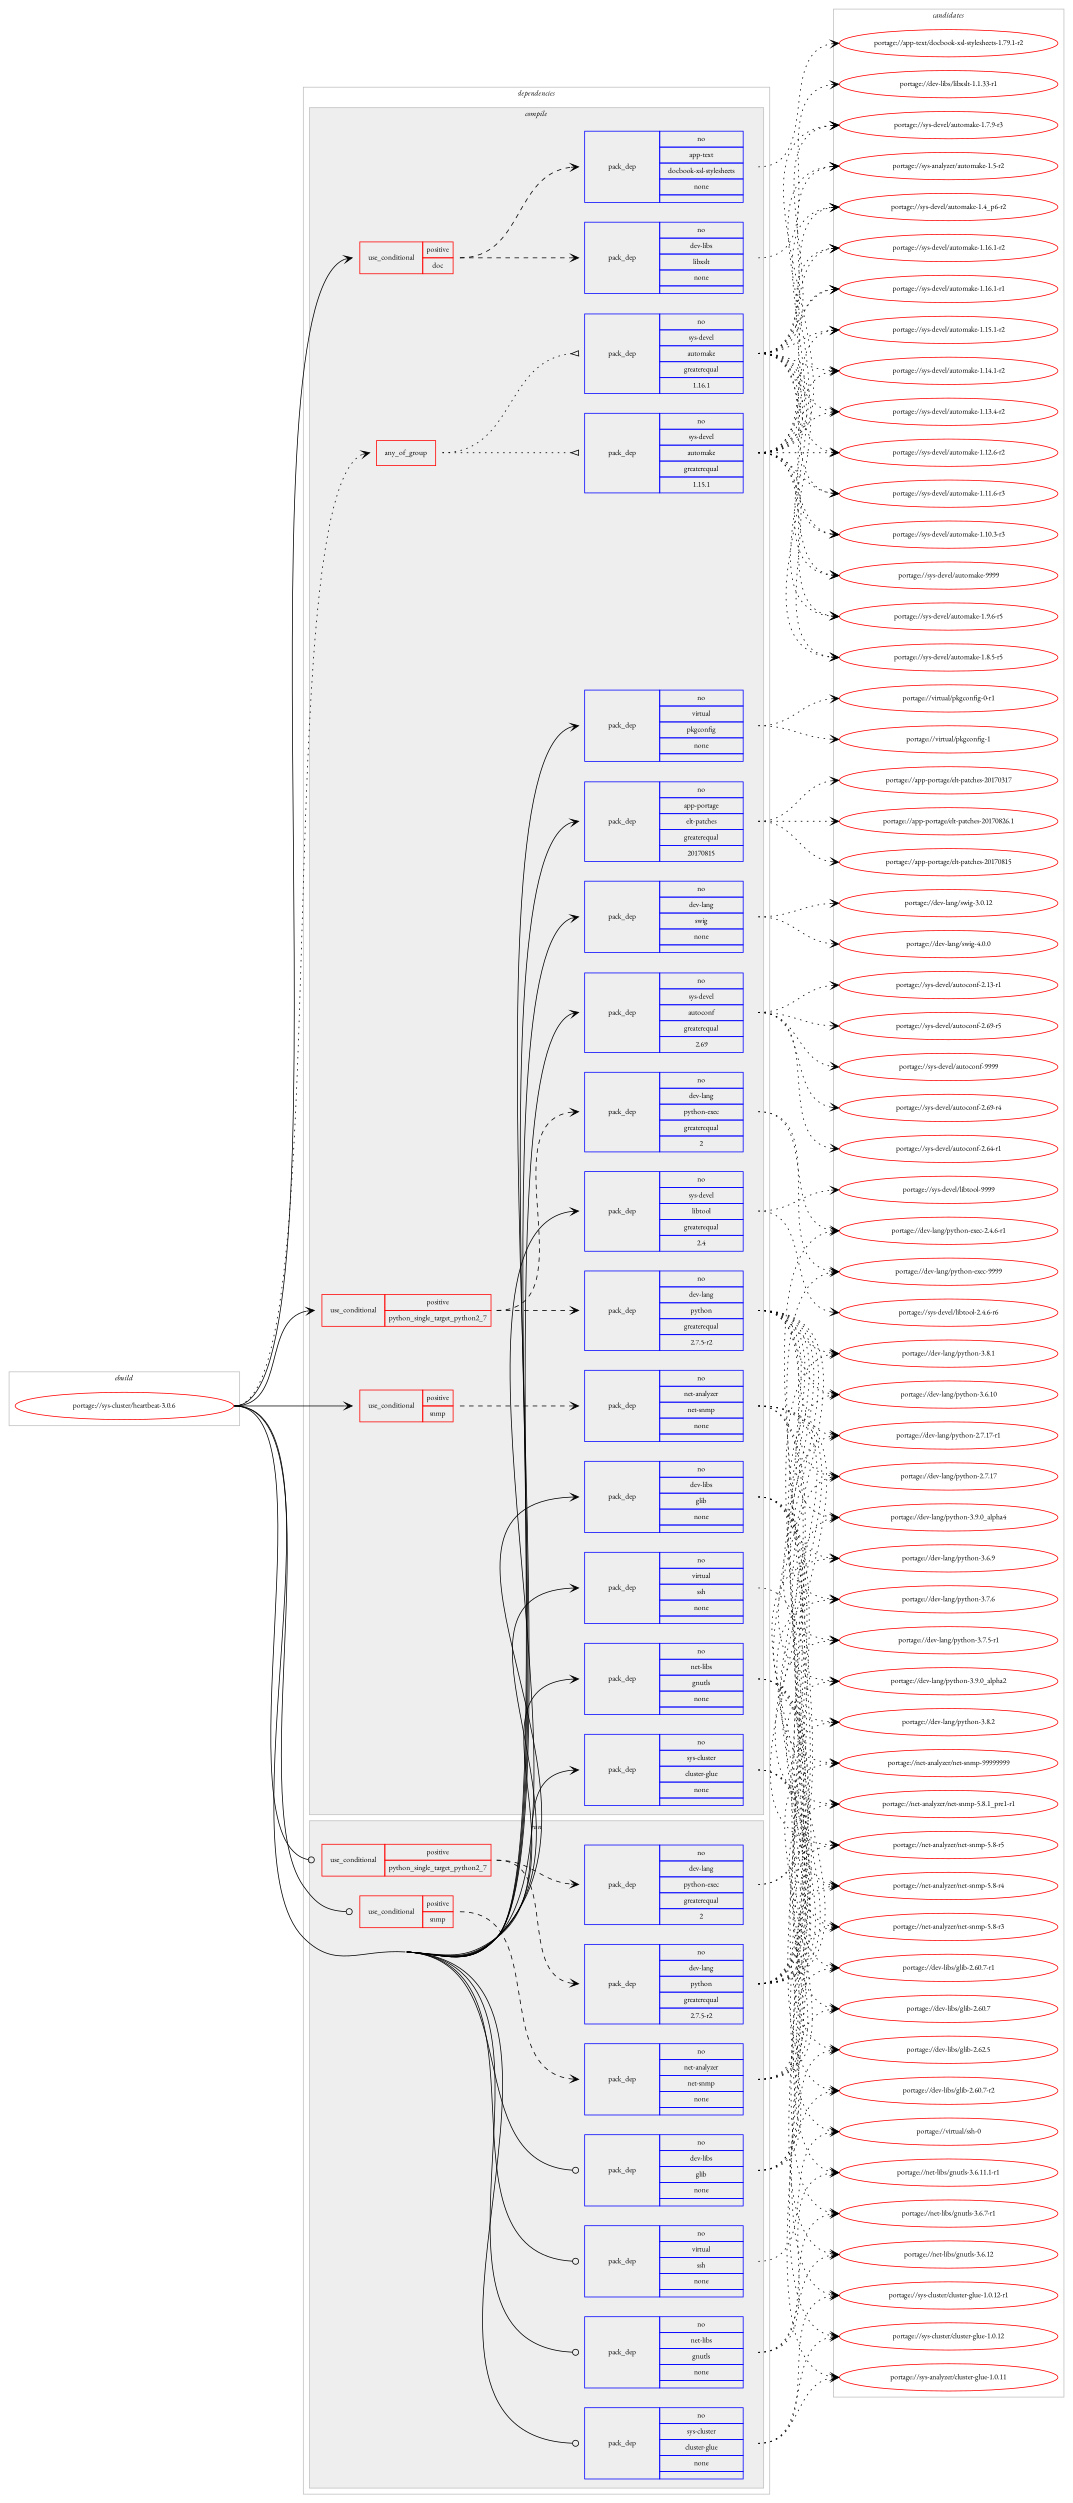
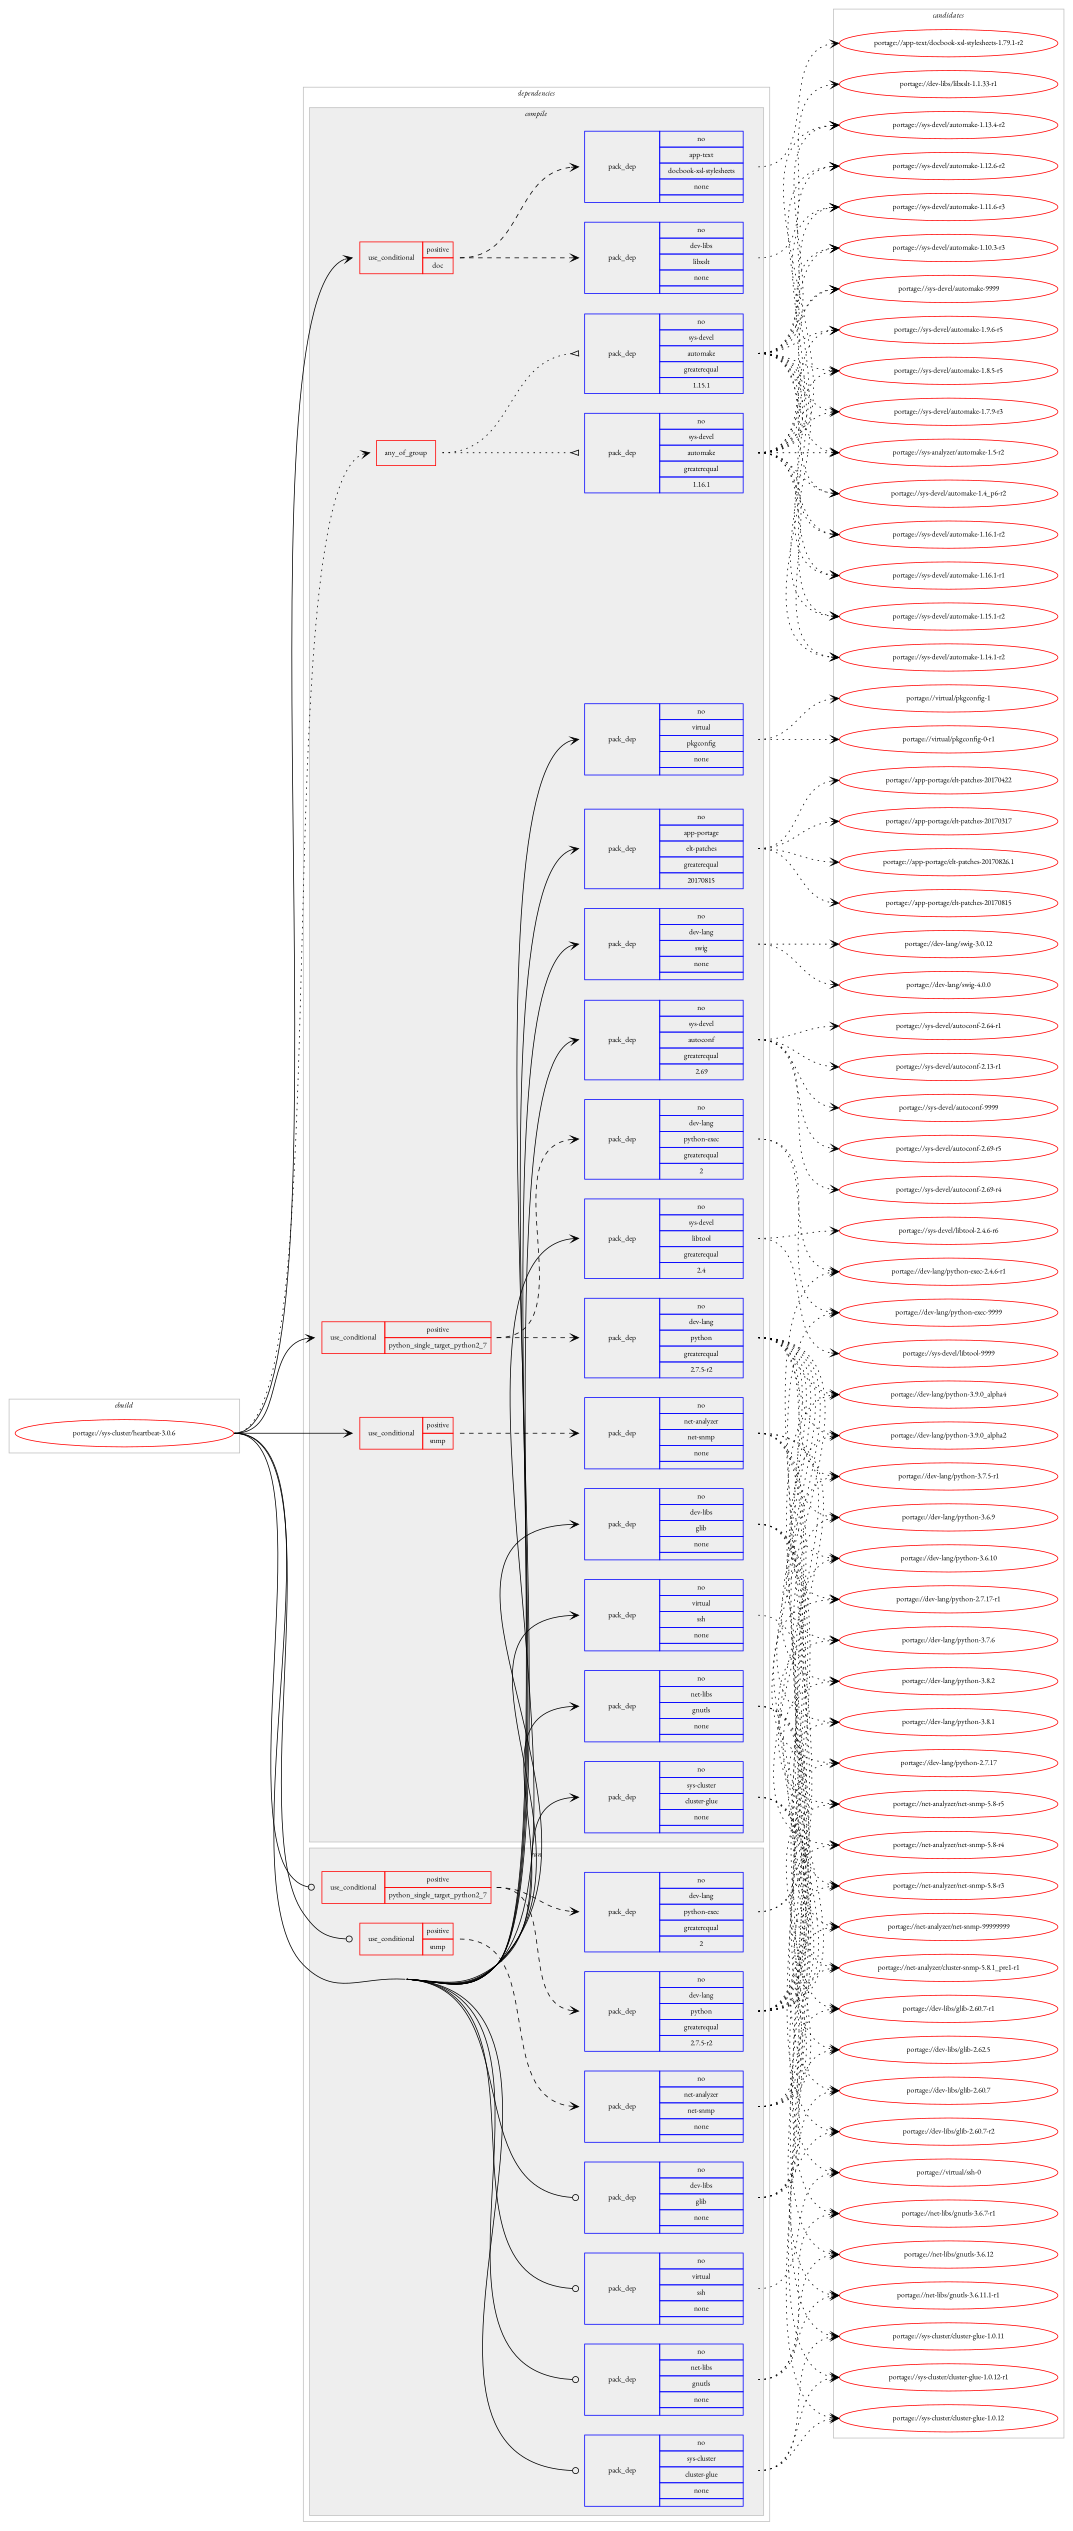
none -> (949, 780)
(949, 1804) -> (949, 1968)
(949, 2377) -> (949, 2336)
